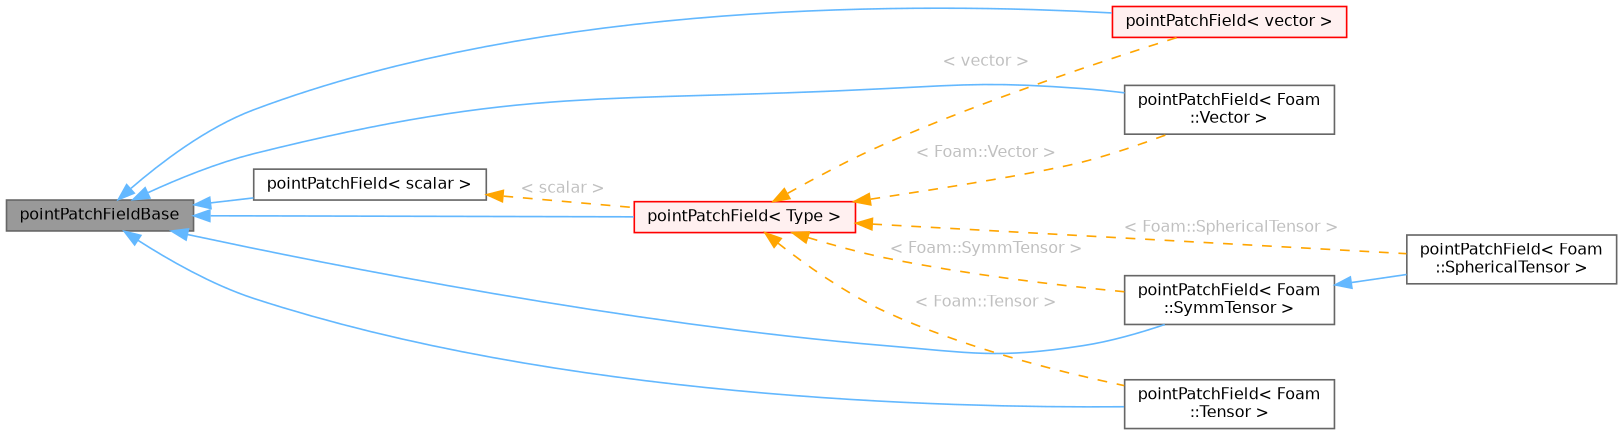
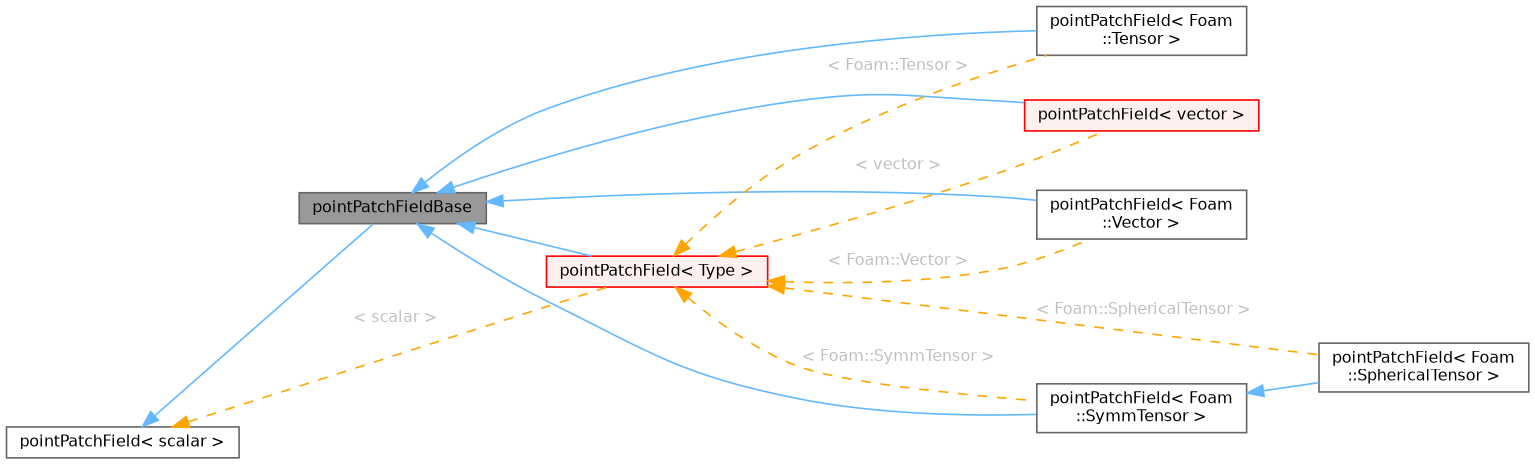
(232, 200) -> (264, 320)
